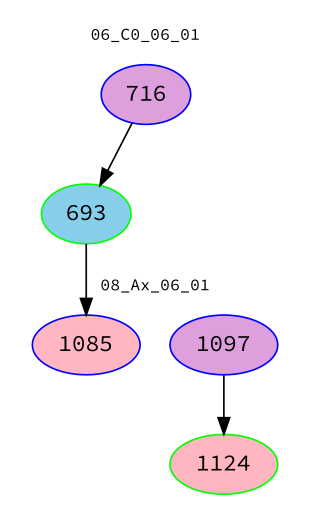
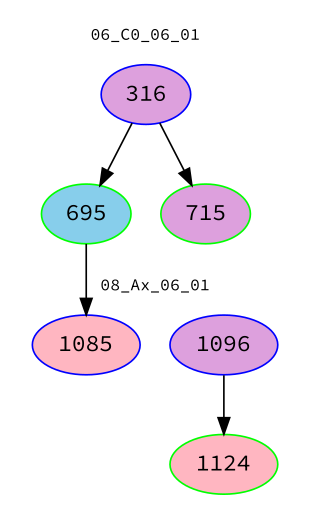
(146, 95) -> (146, 95)
(86, 214) -> (86, 214)
none -> (206, 214)
(224, 345) -> (224, 345)
